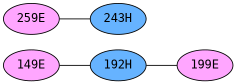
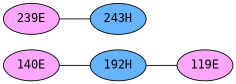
(31, 19) -> (31, 19)
(31, 65) -> (31, 65)
(205, 65) -> (205, 65)
